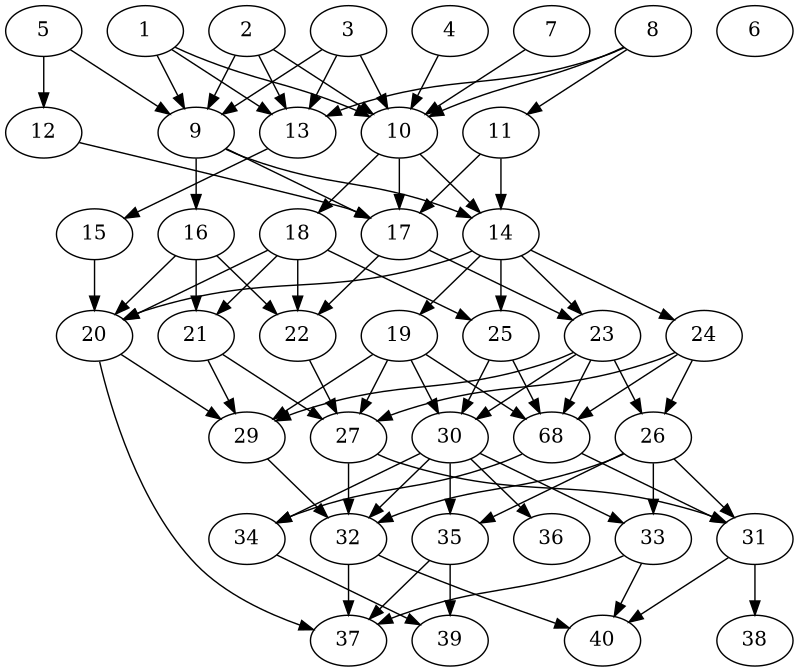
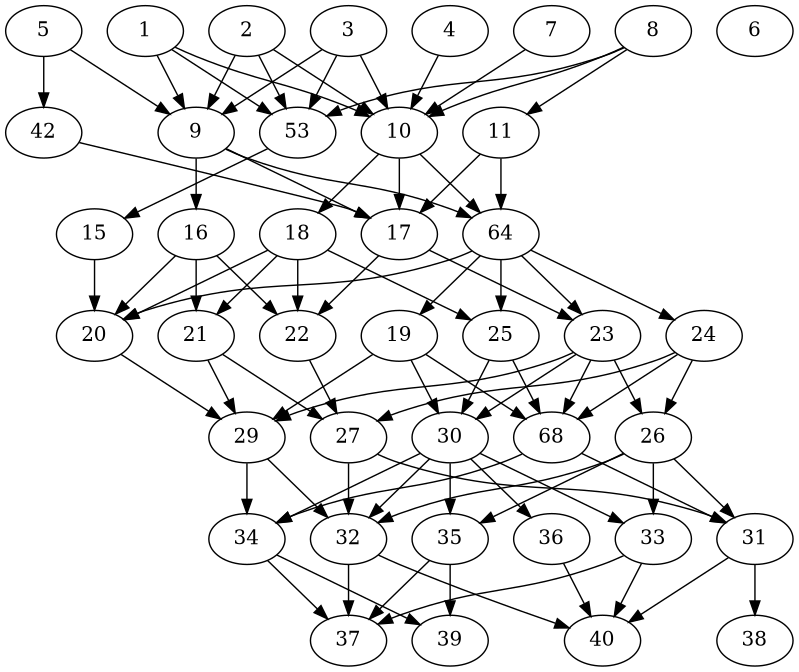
(44, 133) -> (44, 133)
(298, 133) -> (298, 133)
(501, 234) -> (501, 234)
(377, 380) -> none
none -> (247, 481)
(164, 523) -> (293, 585)
none -> (574, 584)
